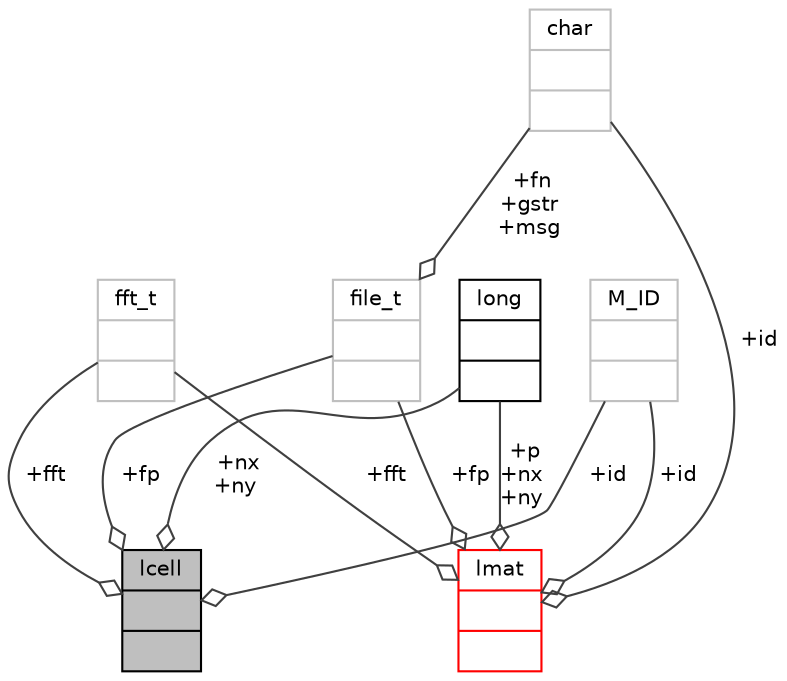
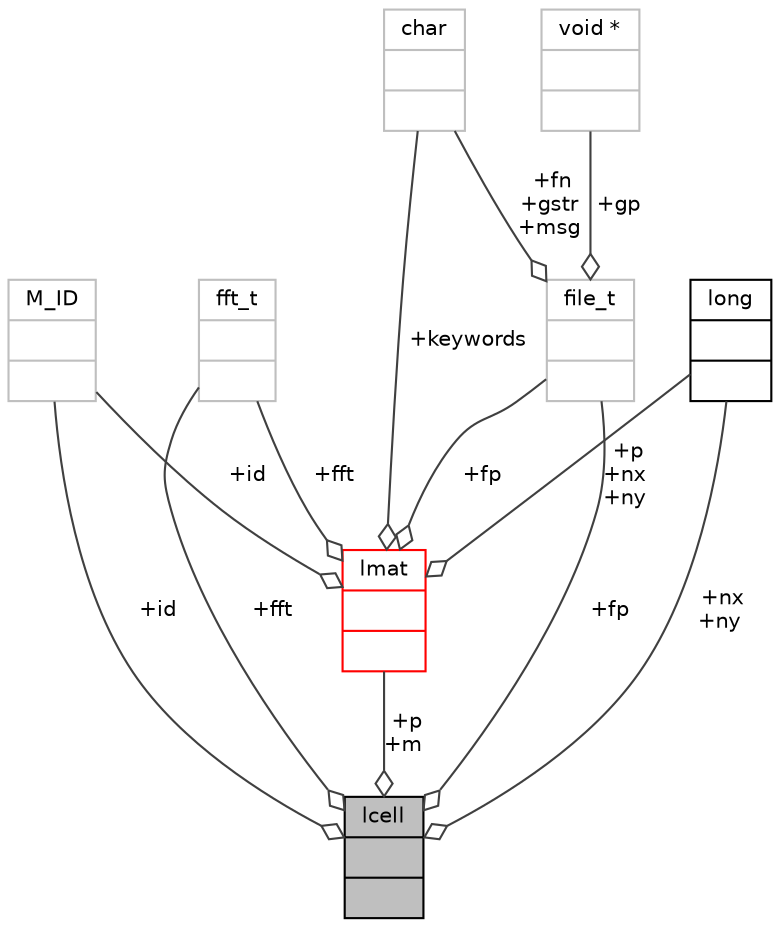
none -> (590, 70)
(756, 340) -> (465, 340)
none -> (384, 721)
